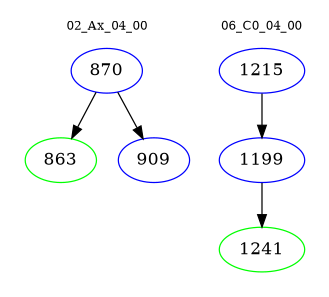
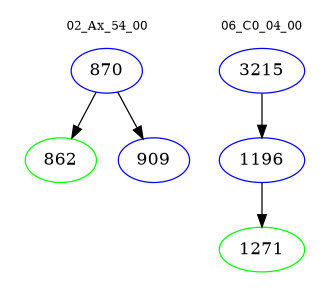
(107, 27) -> (107, 27)
(262, 71) -> (262, 71)
(61, 160) -> (61, 160)
(262, 160) -> (262, 160)
(262, 250) -> (262, 250)
